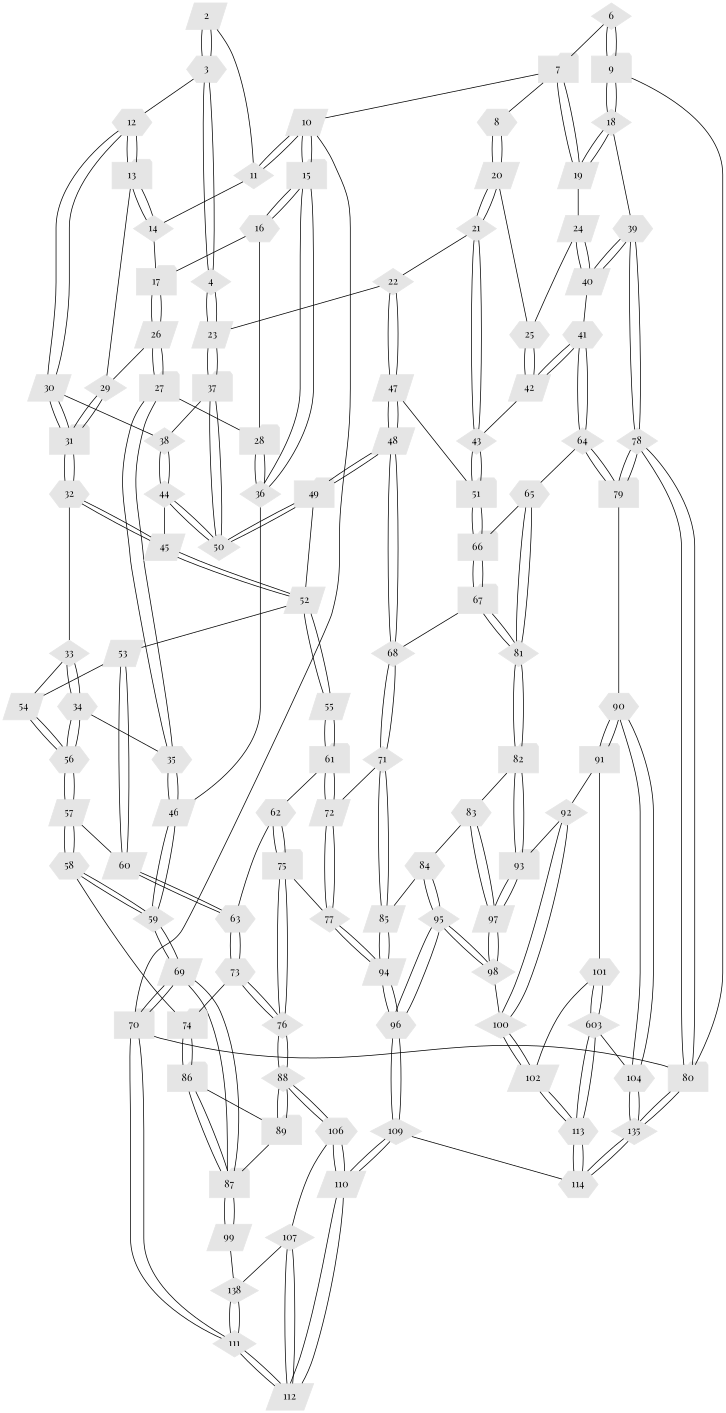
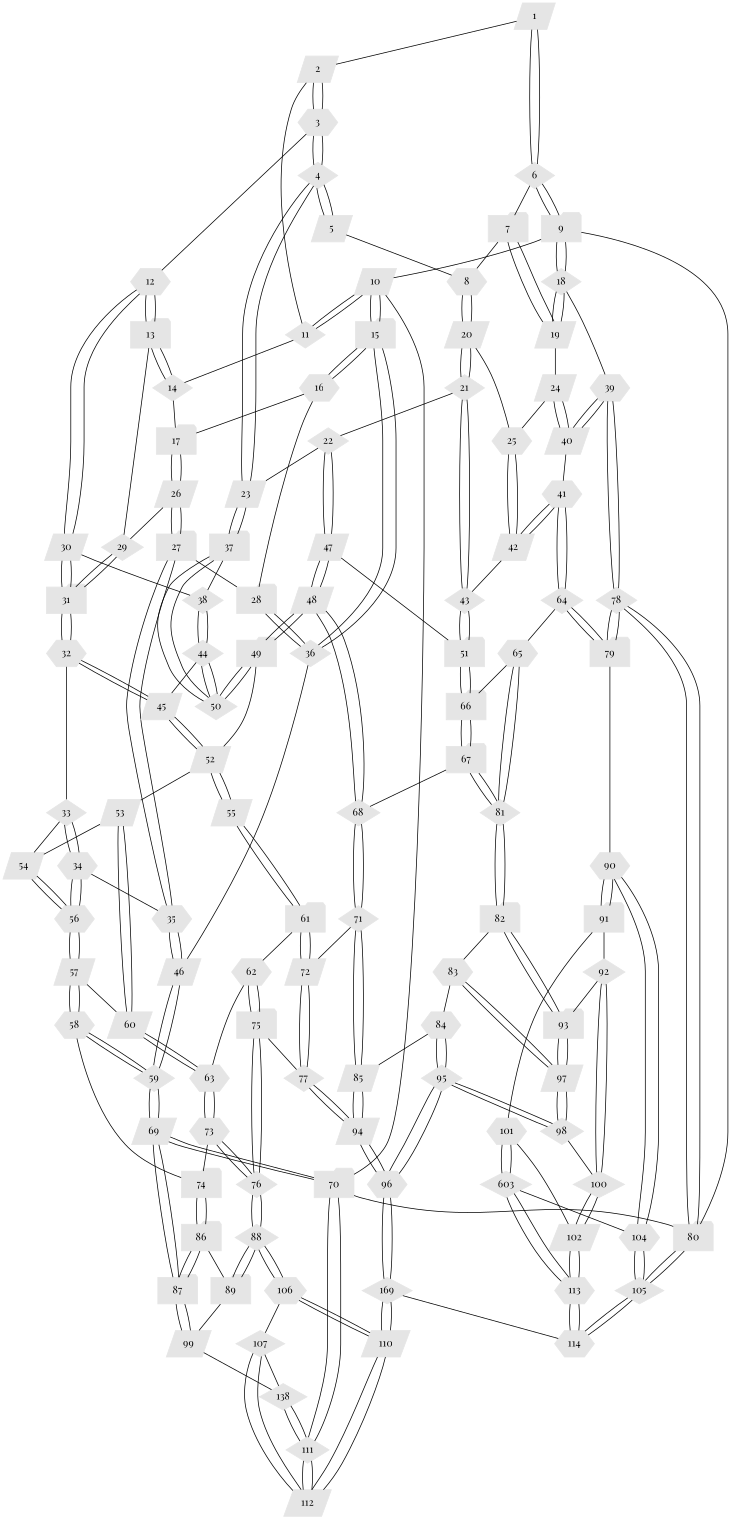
none -> (535, 16)
(432, 96) -> (468, 261)
none -> (332, 229)
(396, 1131) -> (387, 1291)
(634, 1131) -> (639, 1291)
(255, 1158) -> (210, 1317)
